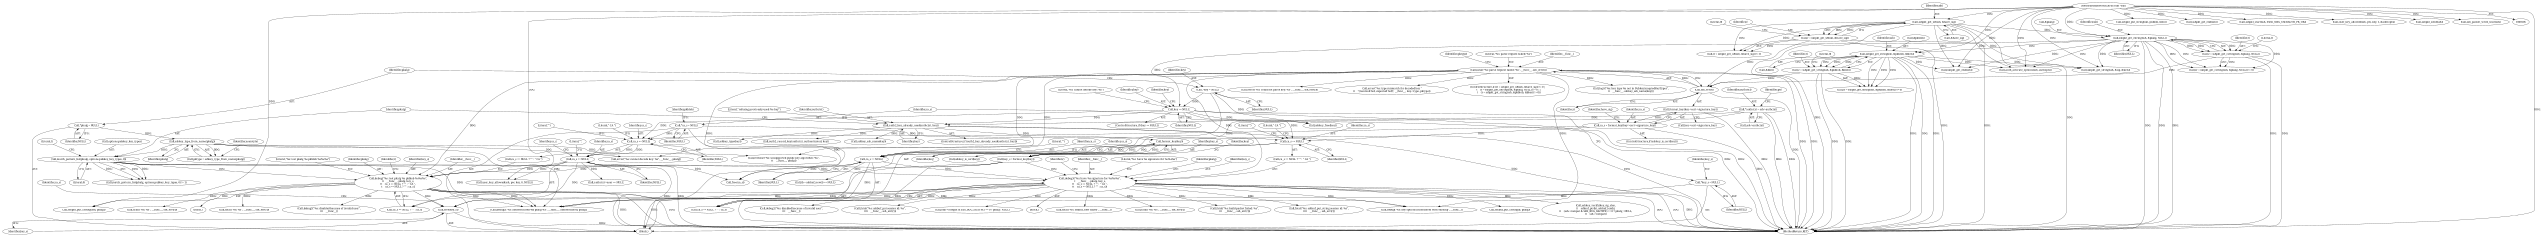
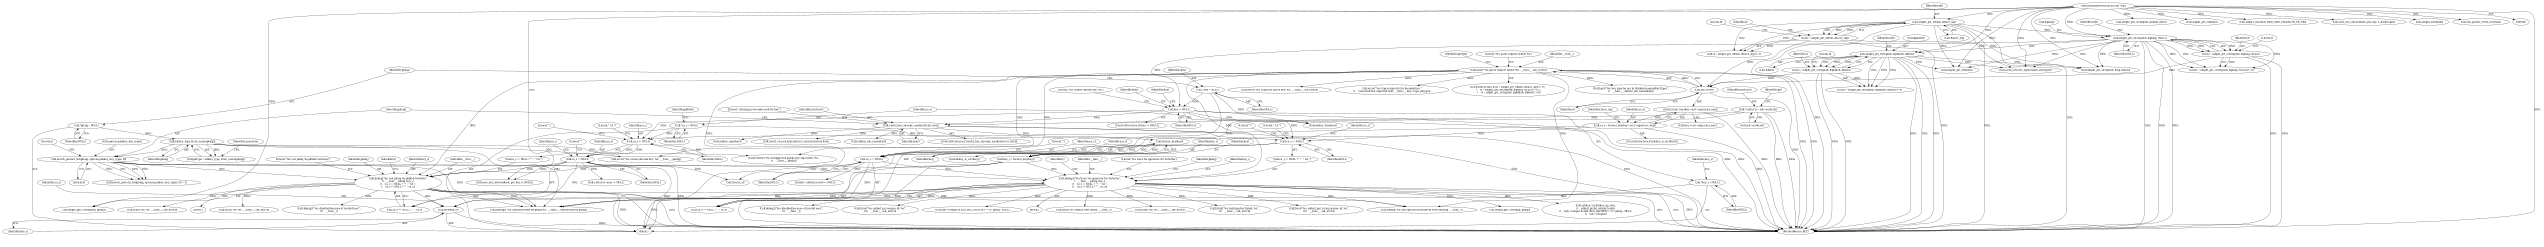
(796, 145) -> none
